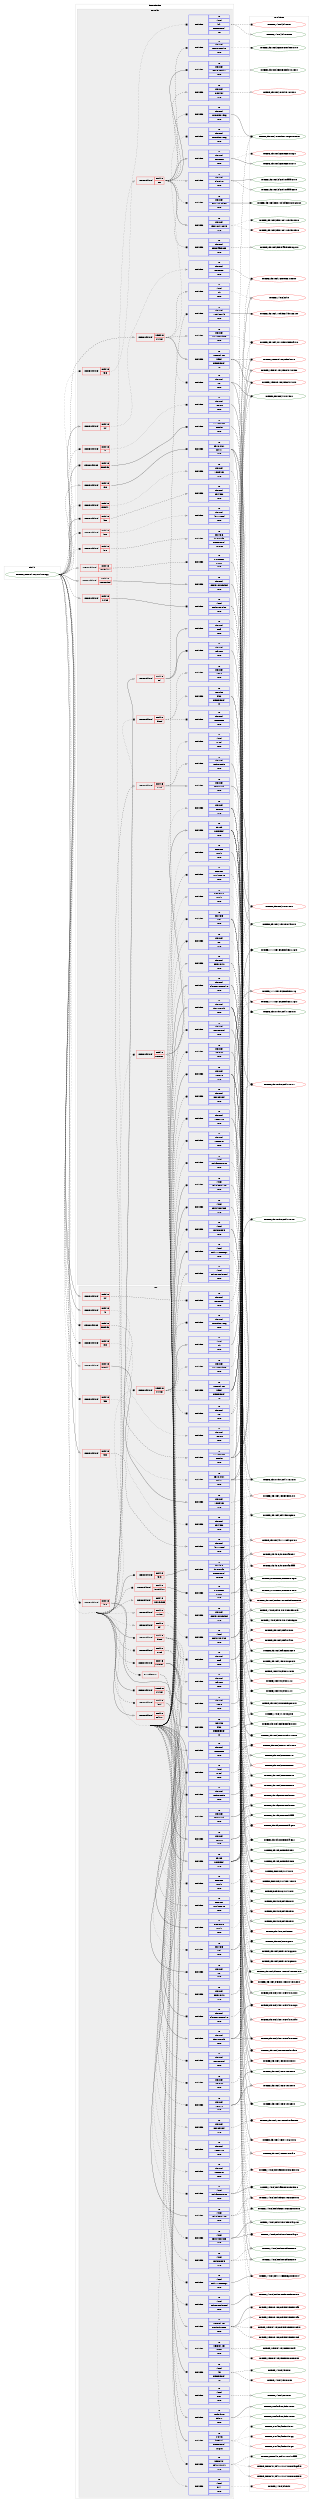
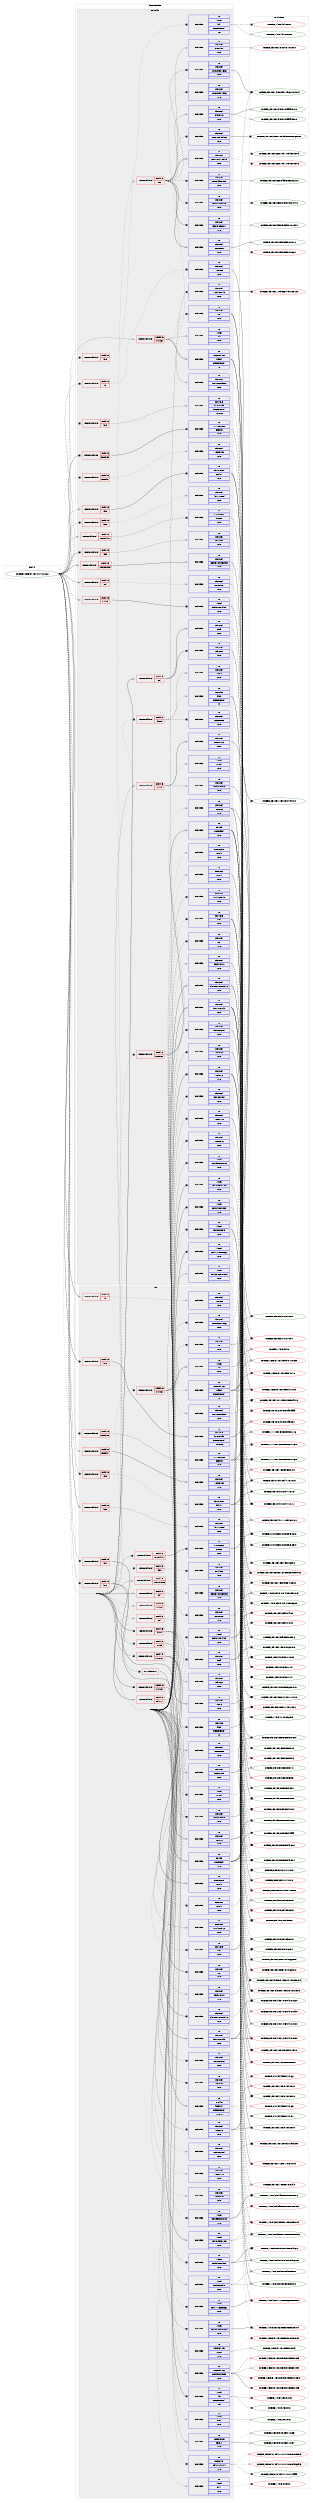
(279, 1012) -> none
(279, 2005) -> (279, 2001)
